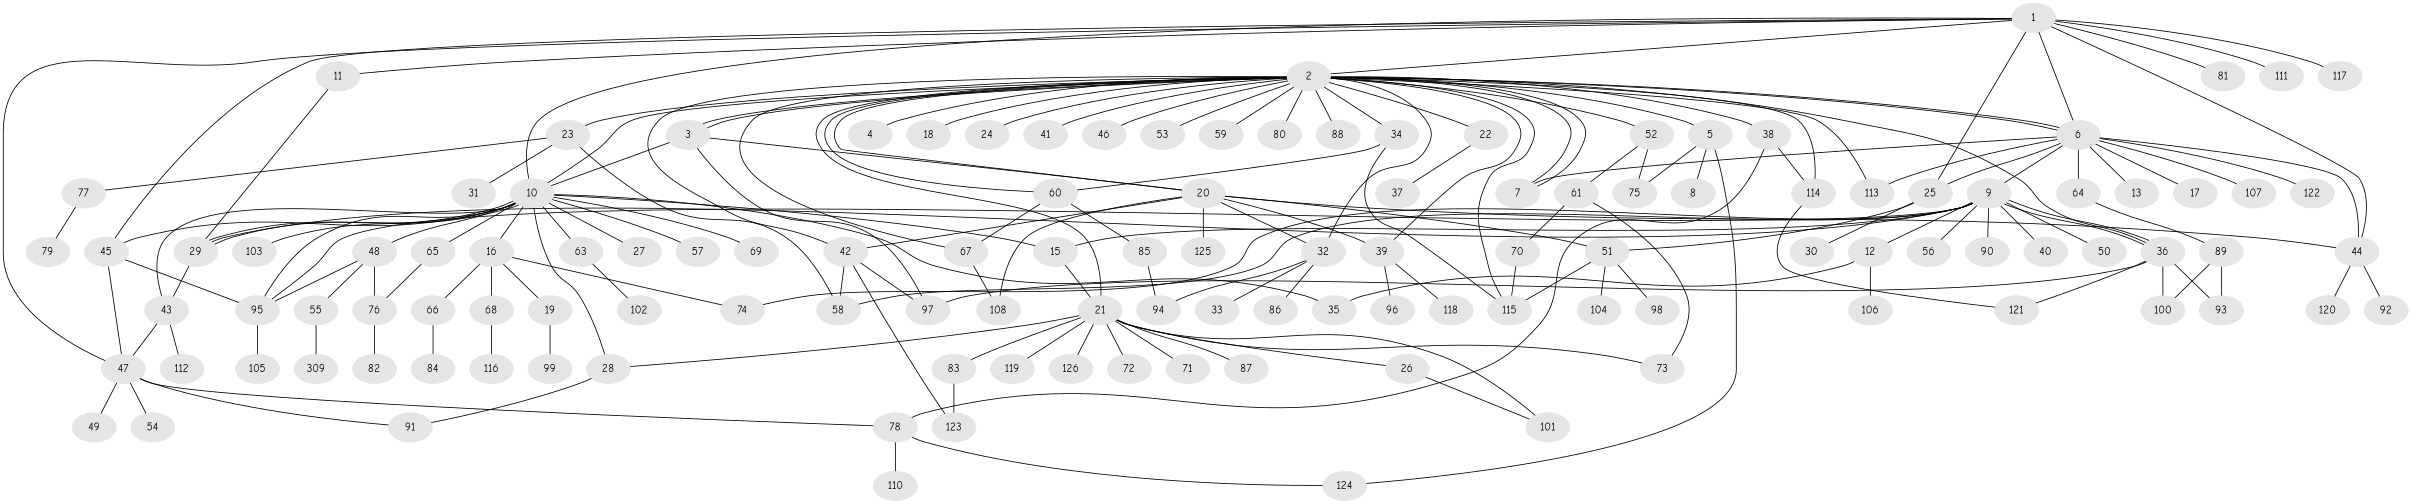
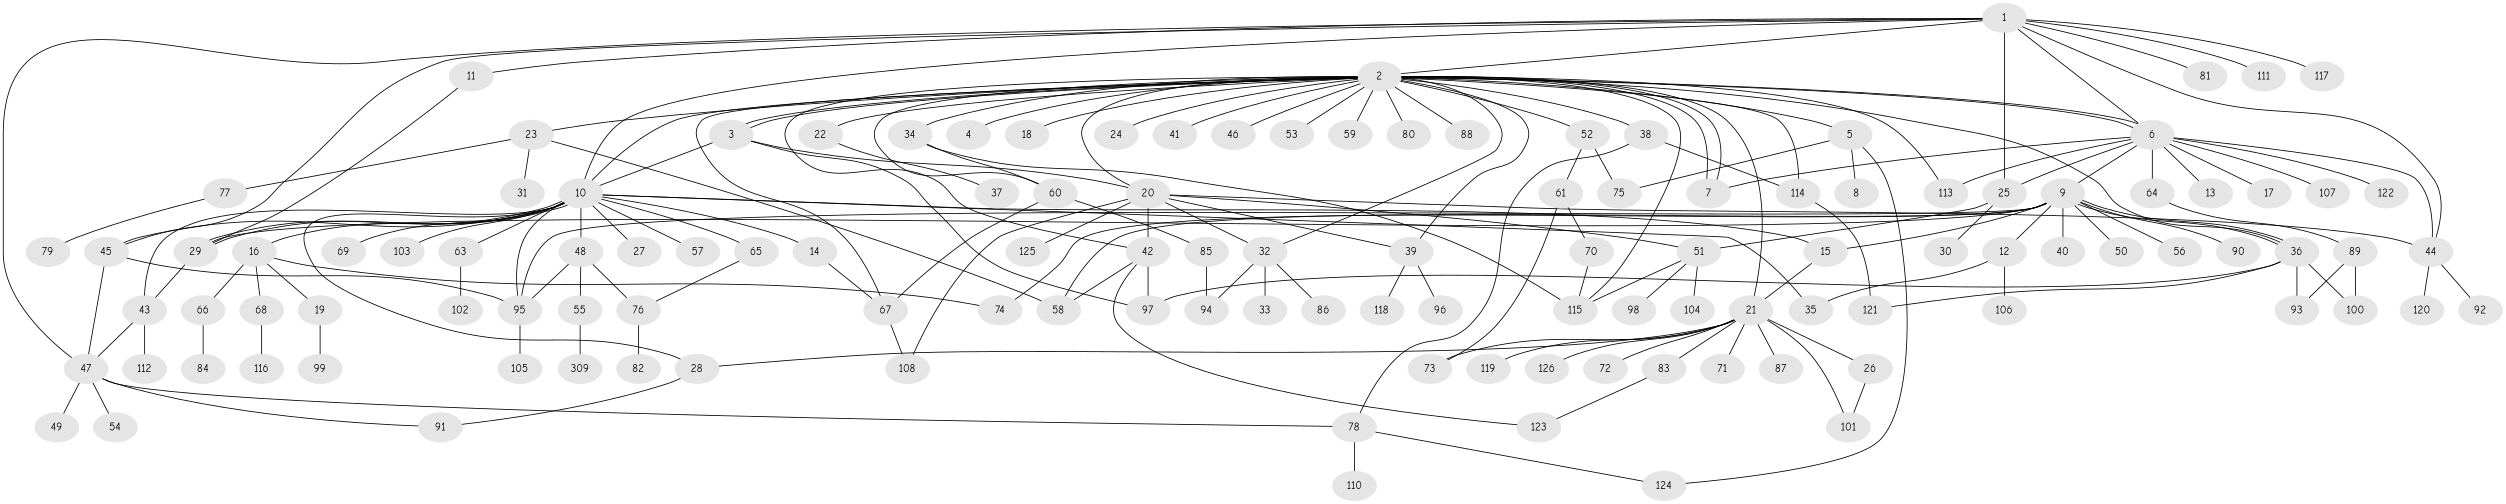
none -> (815, 252)
